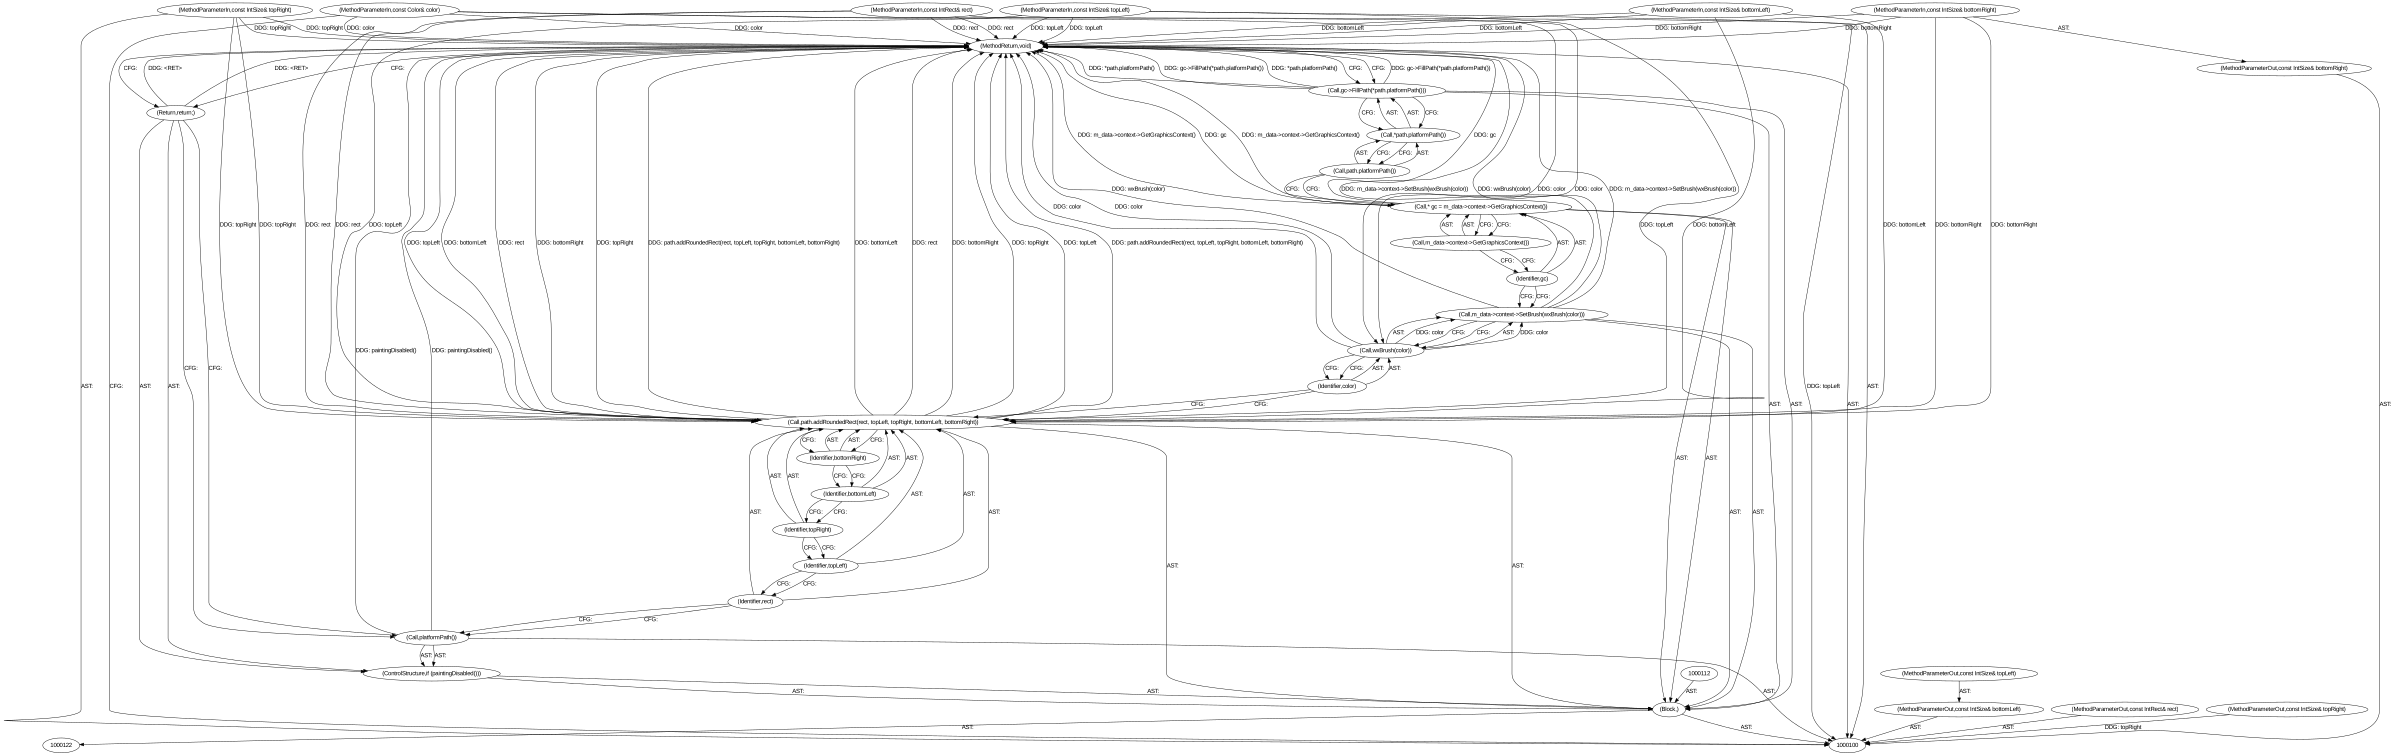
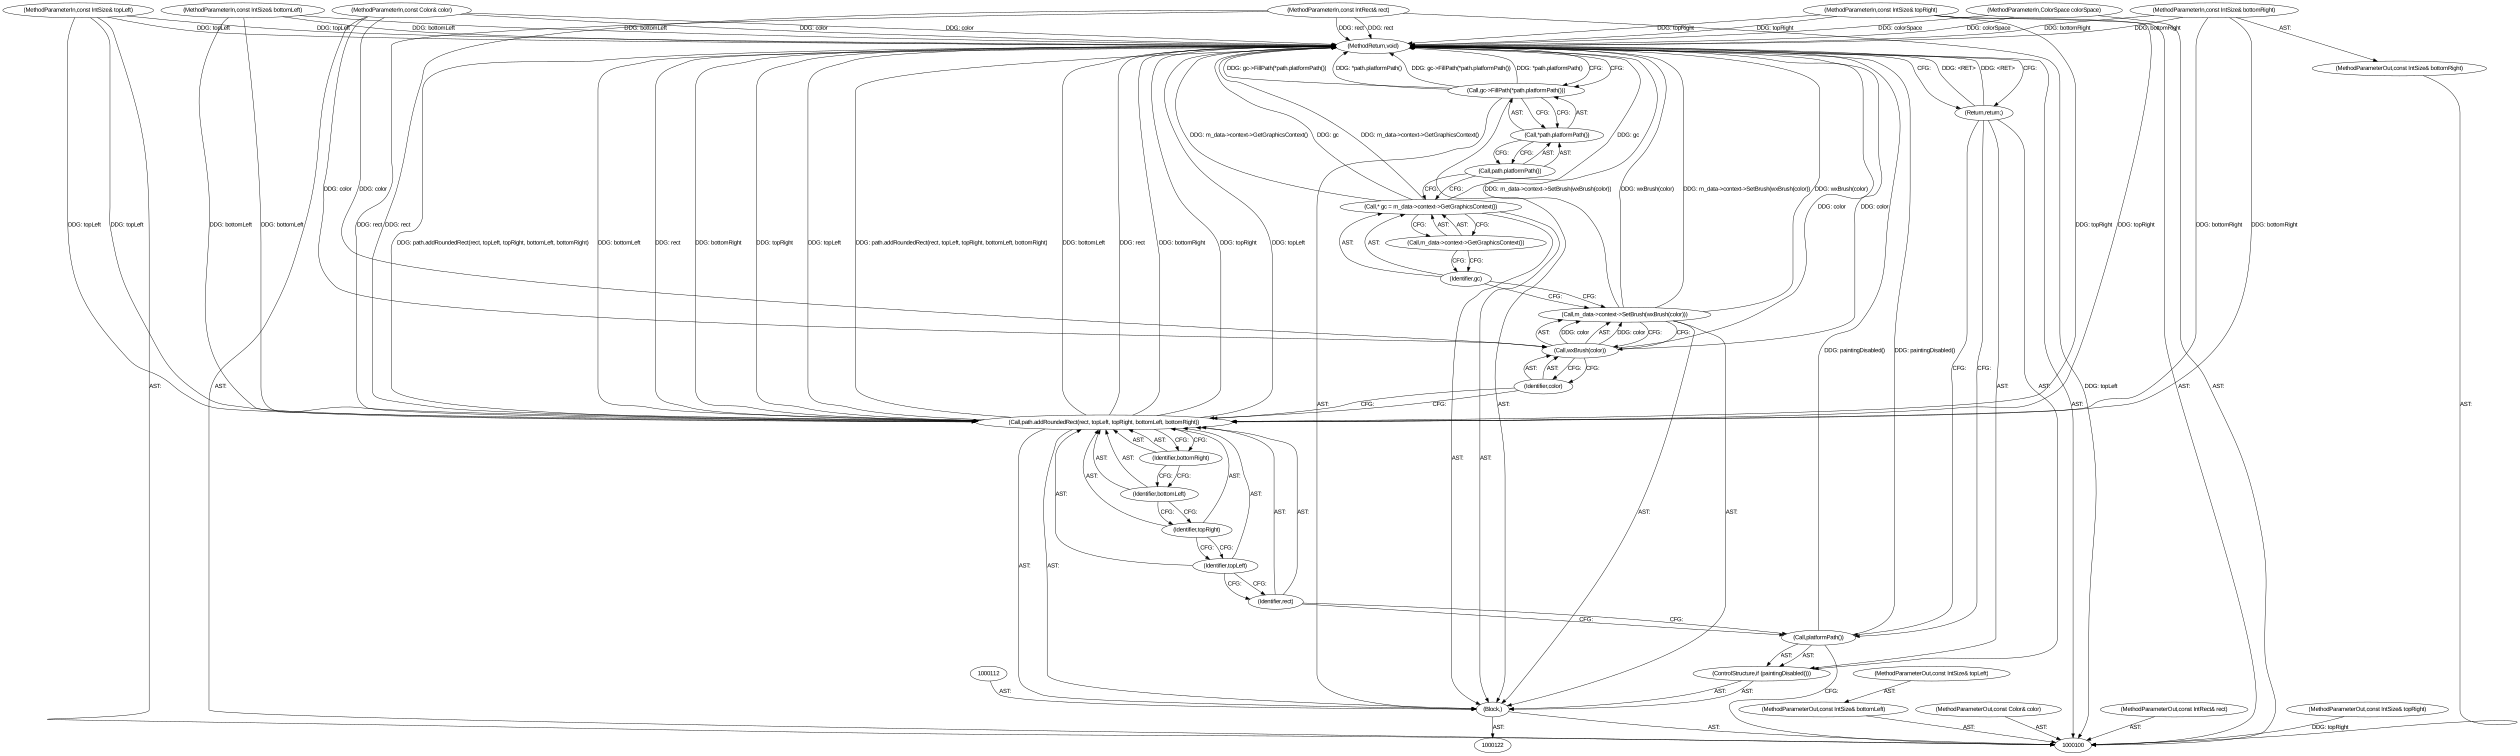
none -> (2044, 10)
(117, 387) -> (222, 387)
(1770, 692) -> (1832, 692)
none -> (1988, 710)
